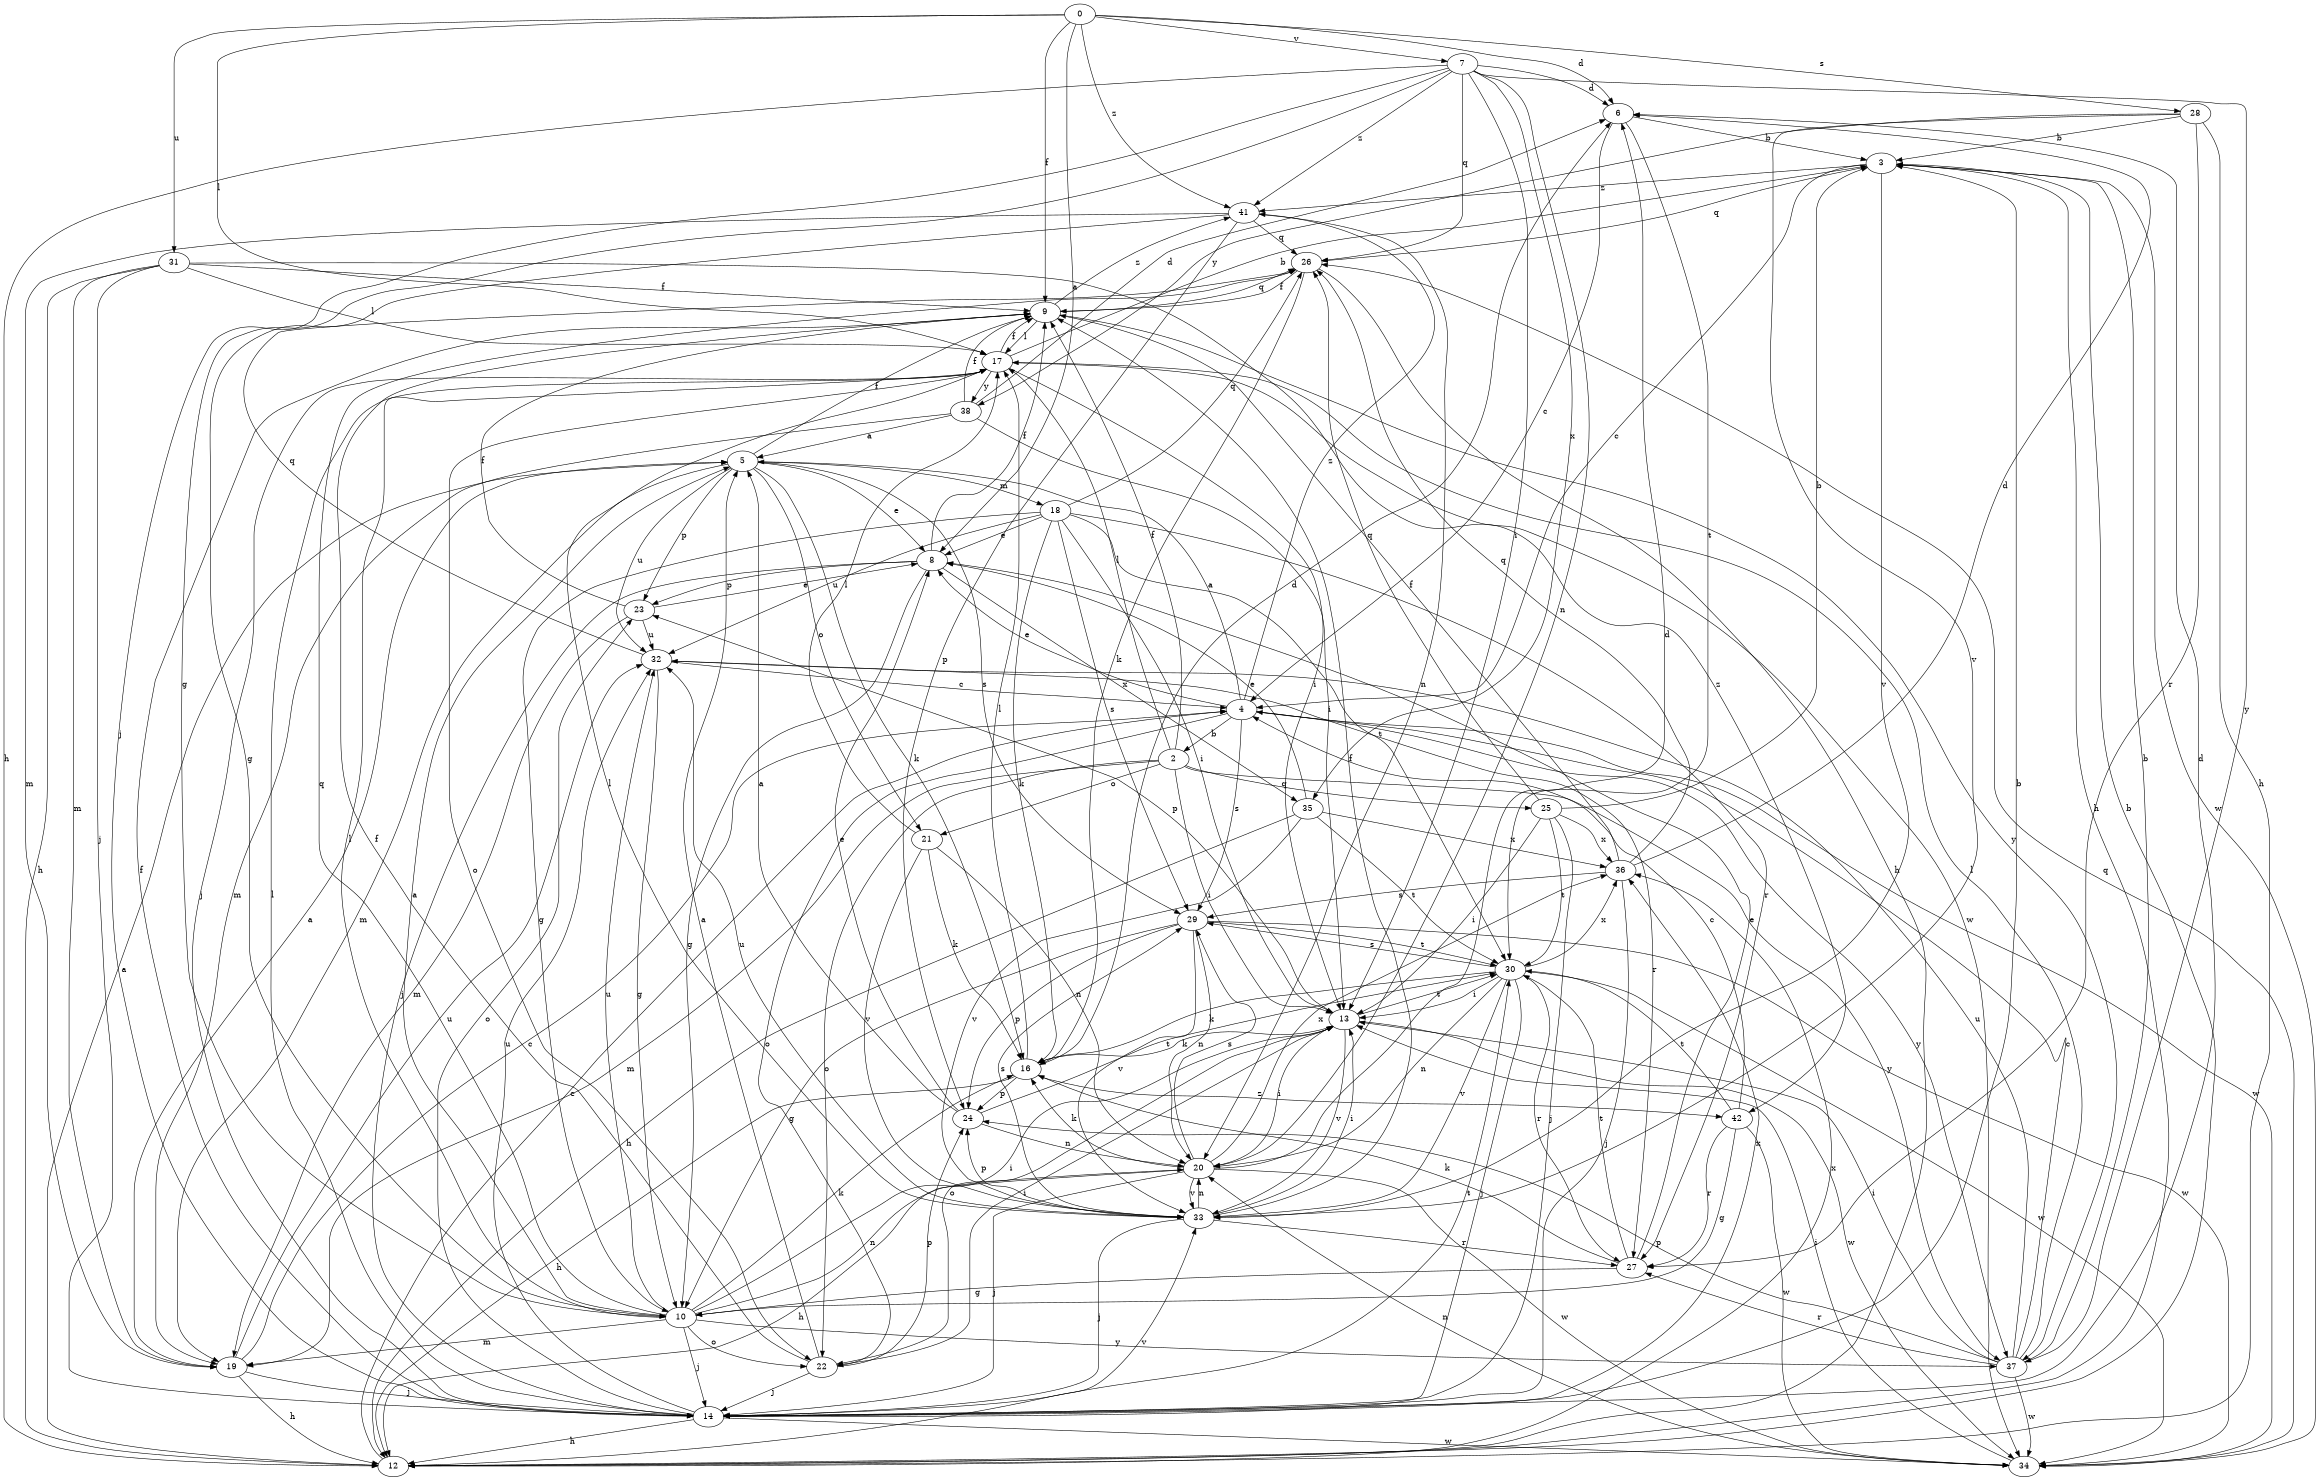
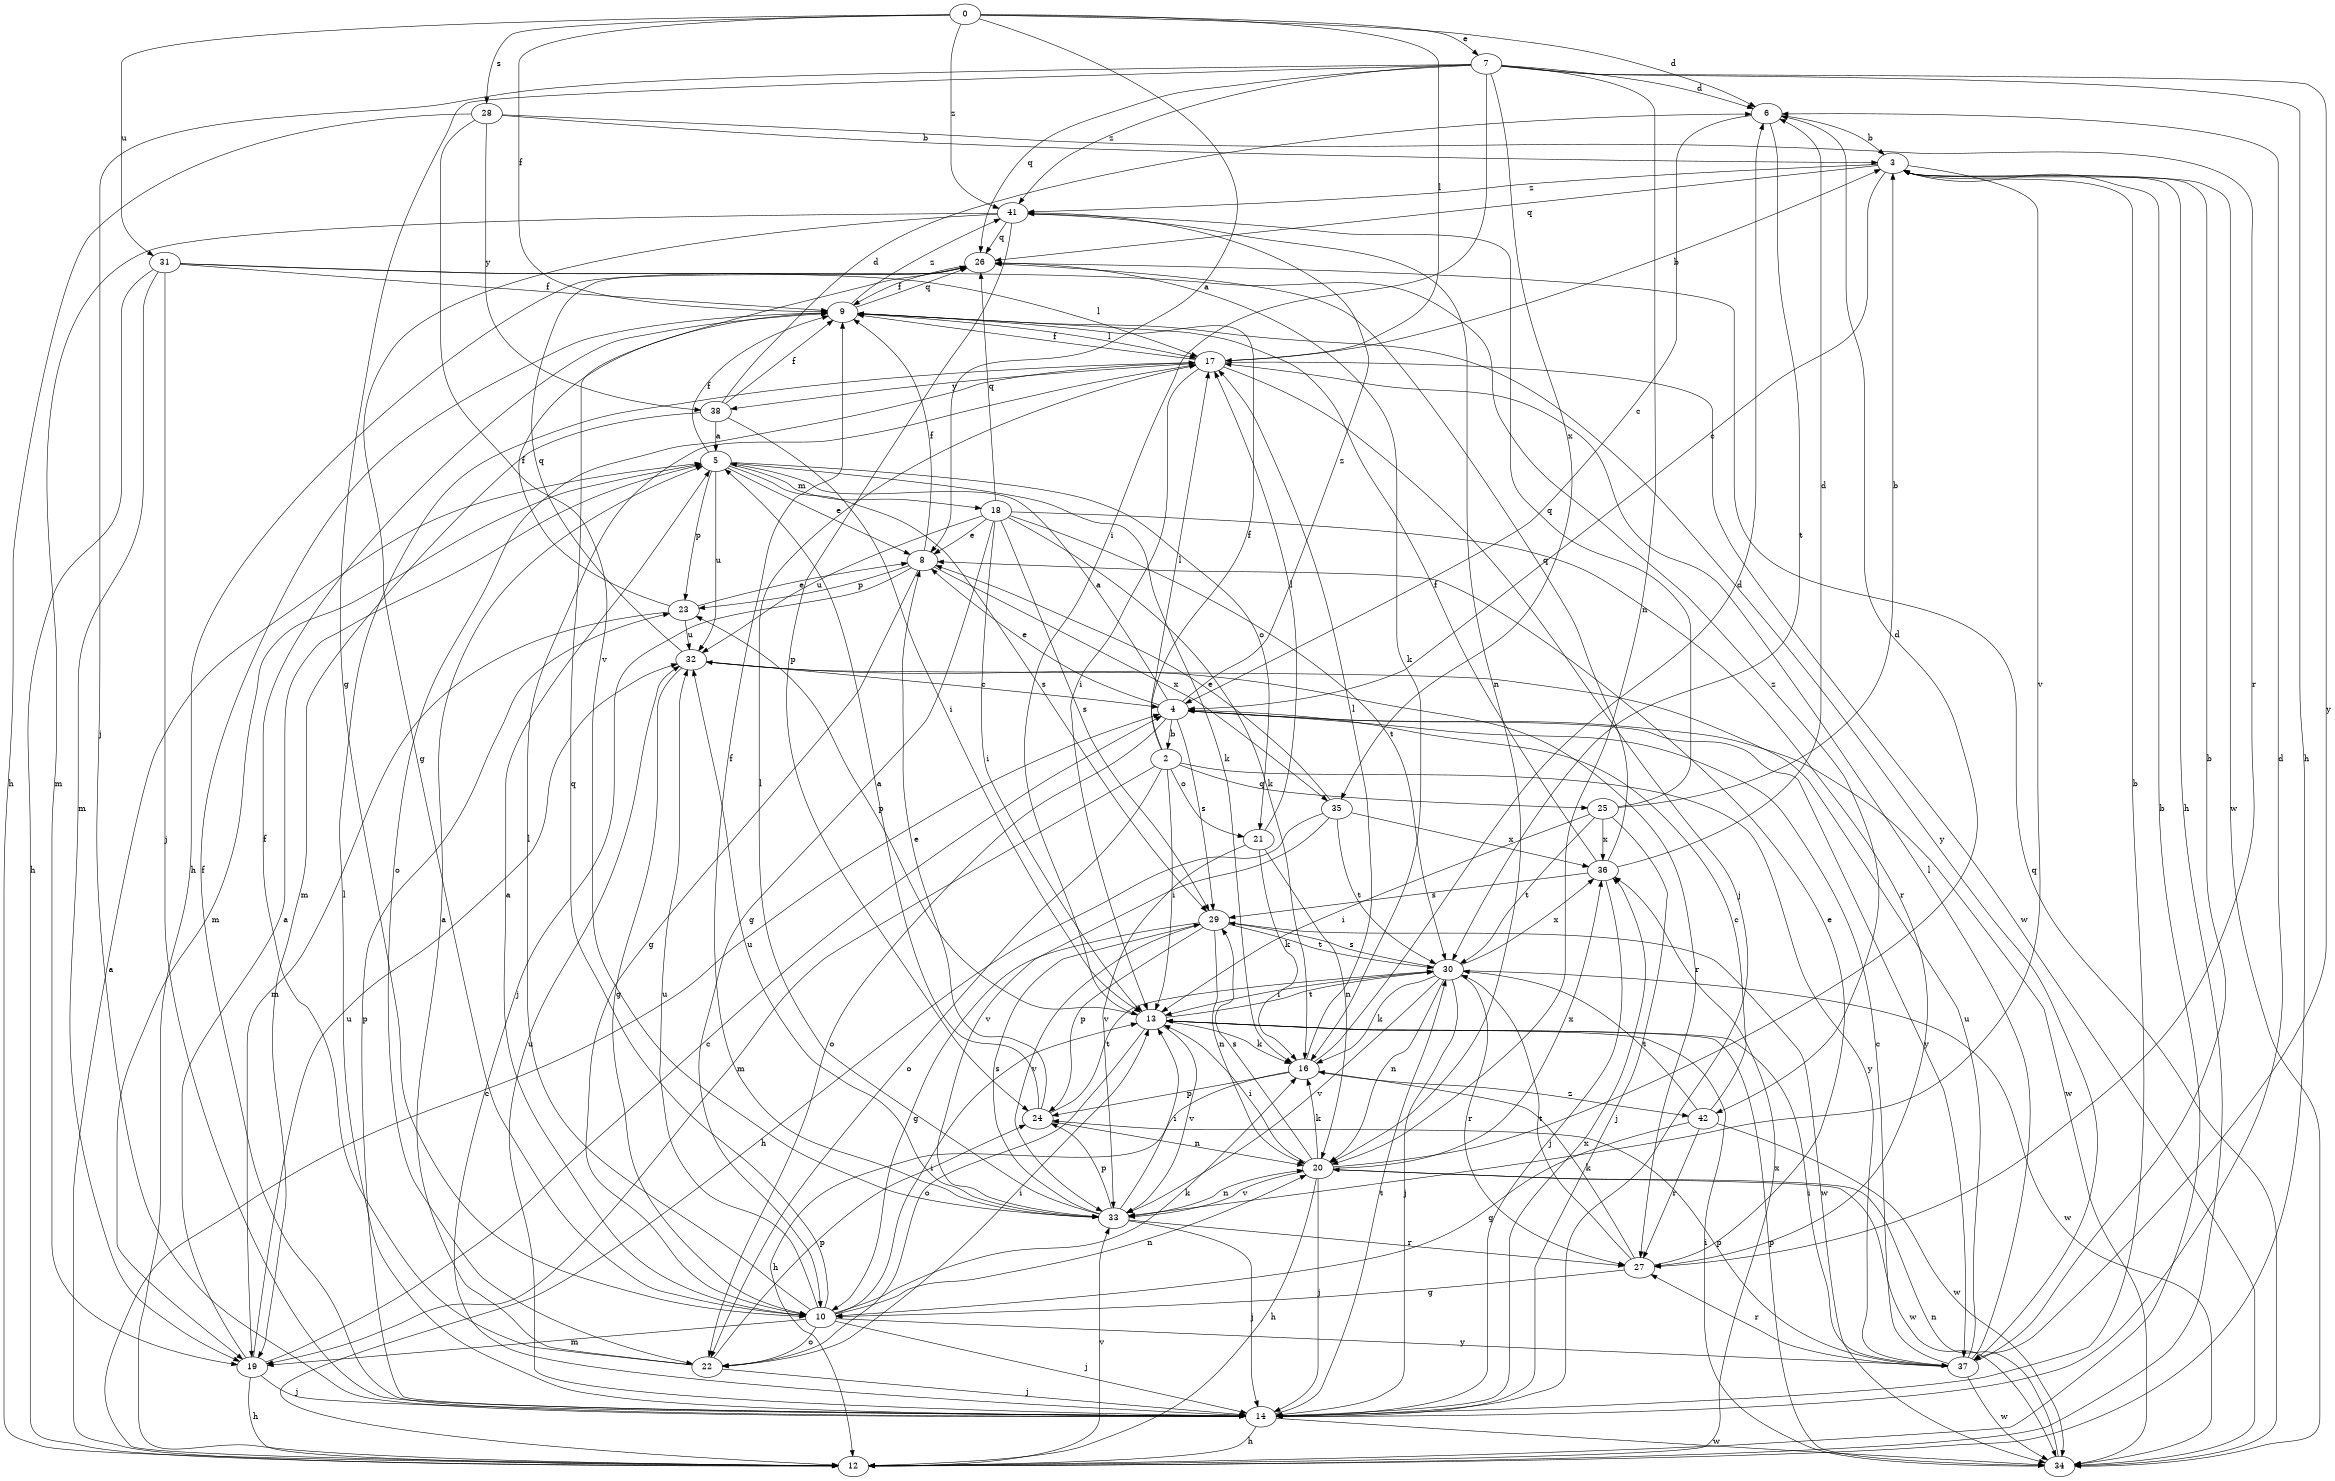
(1297, 39) -> (1466, 39)
(1375, 559) -> (1510, 360)
(488, 1020) -> (365, 1020)
(1851, 1243) -> (1772, 1243)
